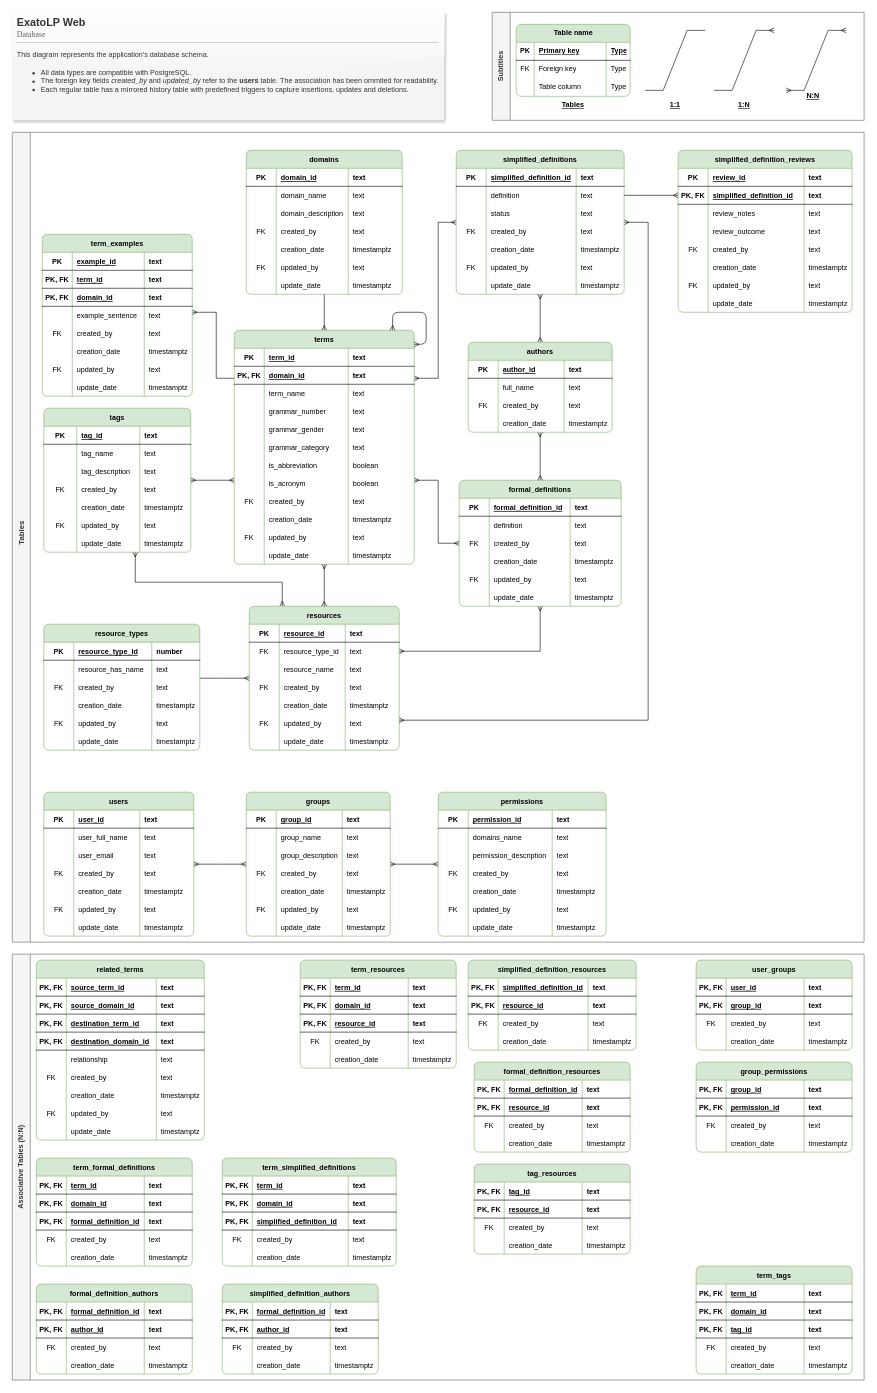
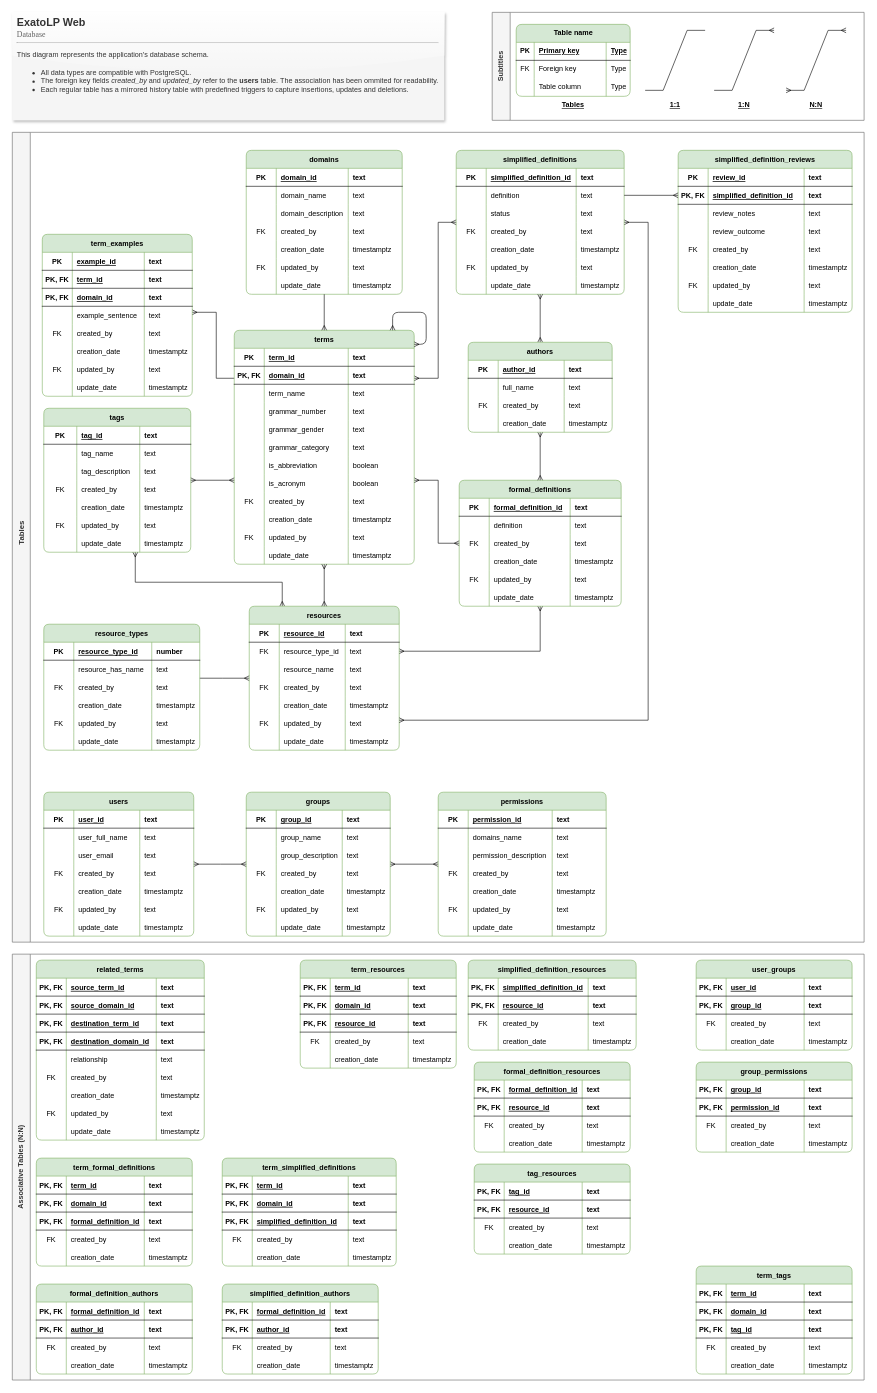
(813, 96) -> (816, 105)
